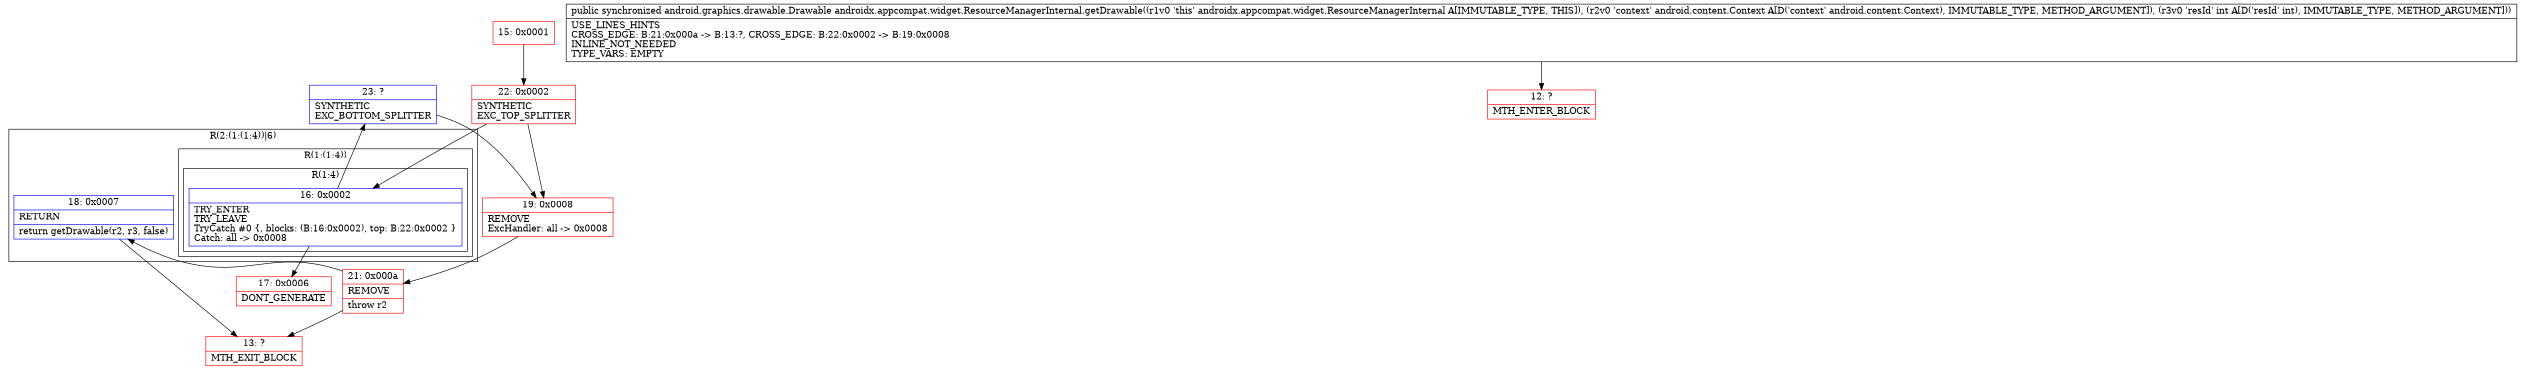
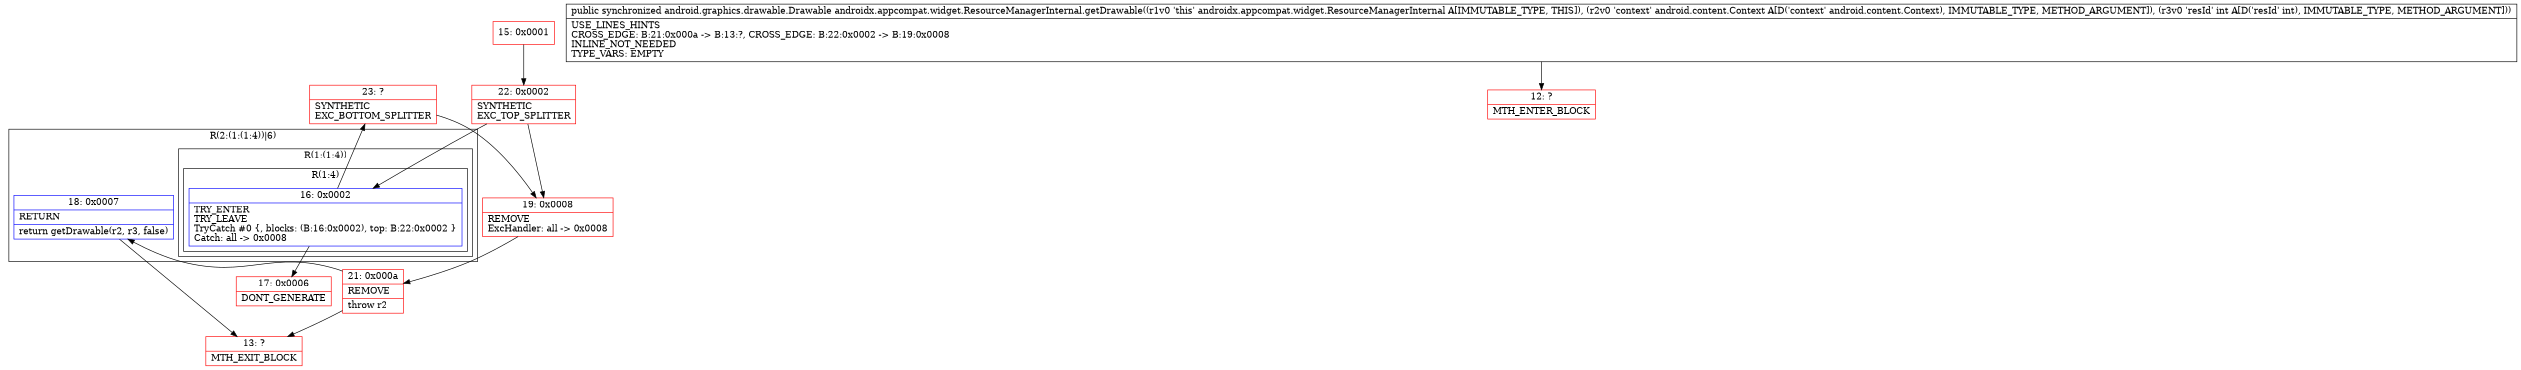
(373, 104) -> (373, 104)
